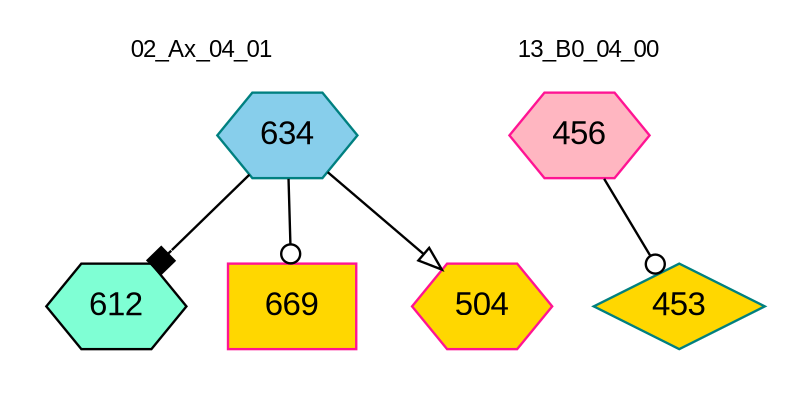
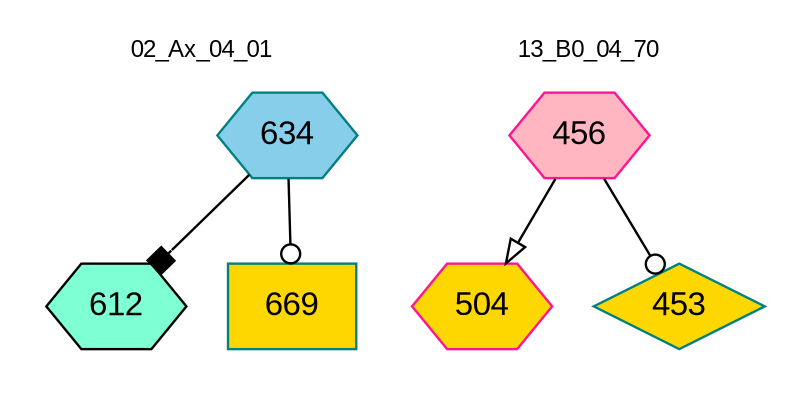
(589, 51) -> (589, 51)
(359, 199) -> (537, 211)
(292, 306) -> (292, 306)
